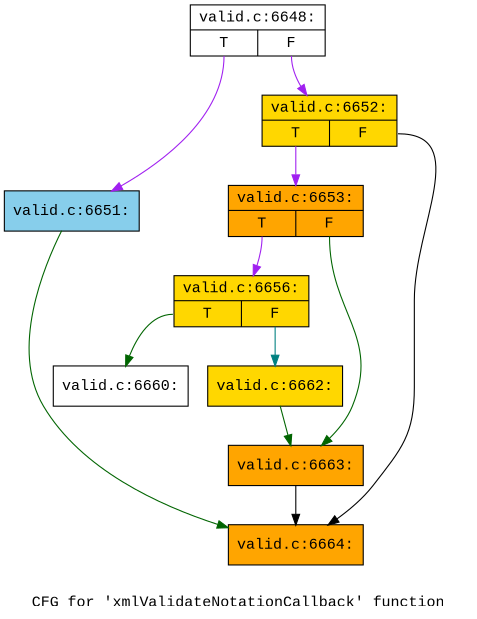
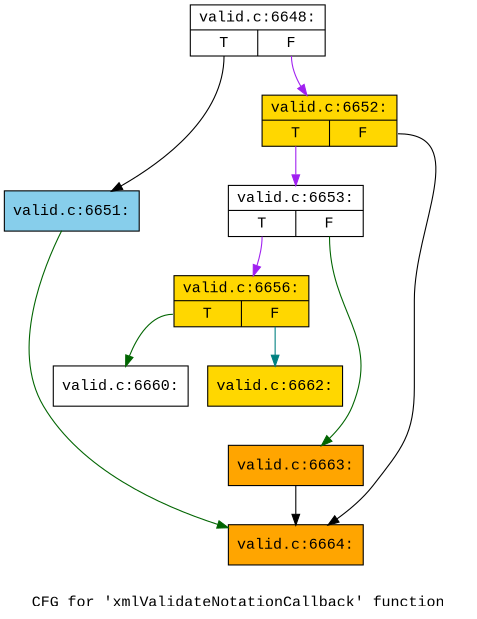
(189, 133) -> (189, 133)
(296, 211) -> (296, 211)
(284, 421) -> none
